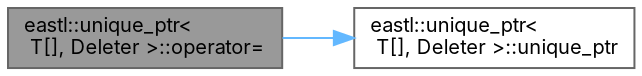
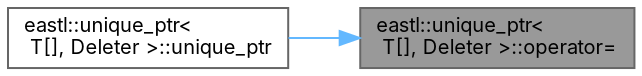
(308, 38) -> (314, 38)
